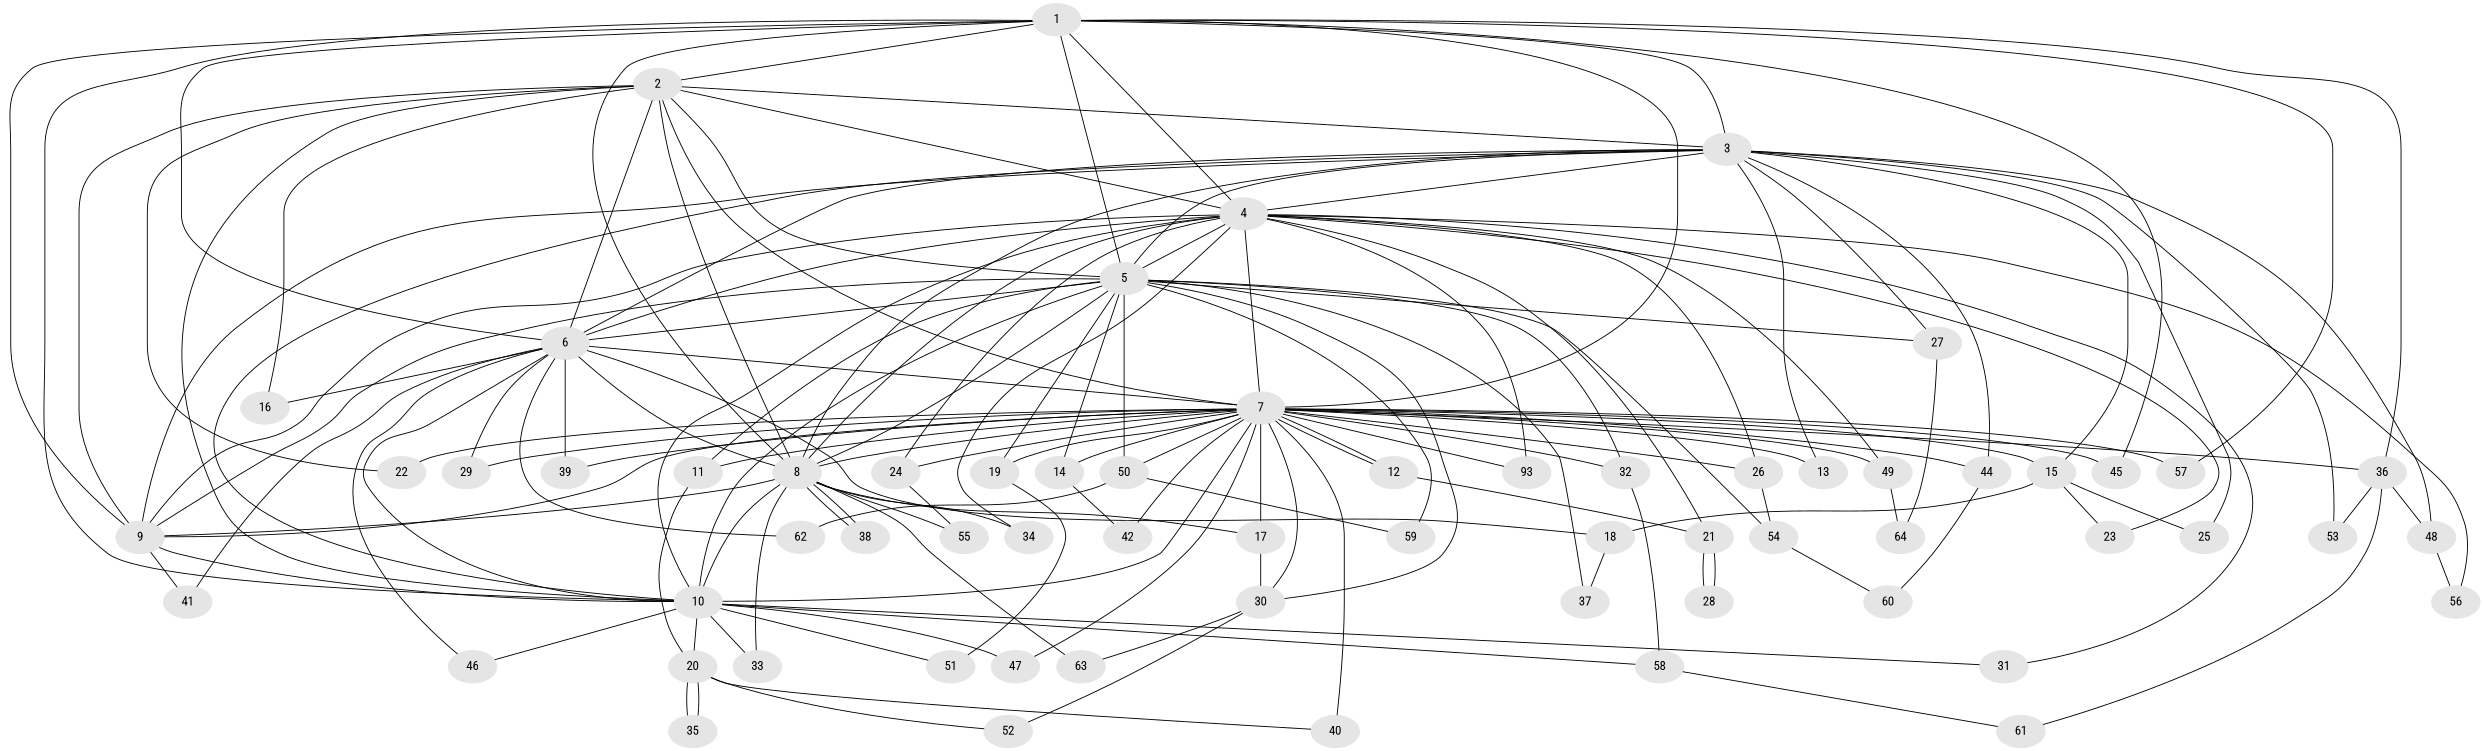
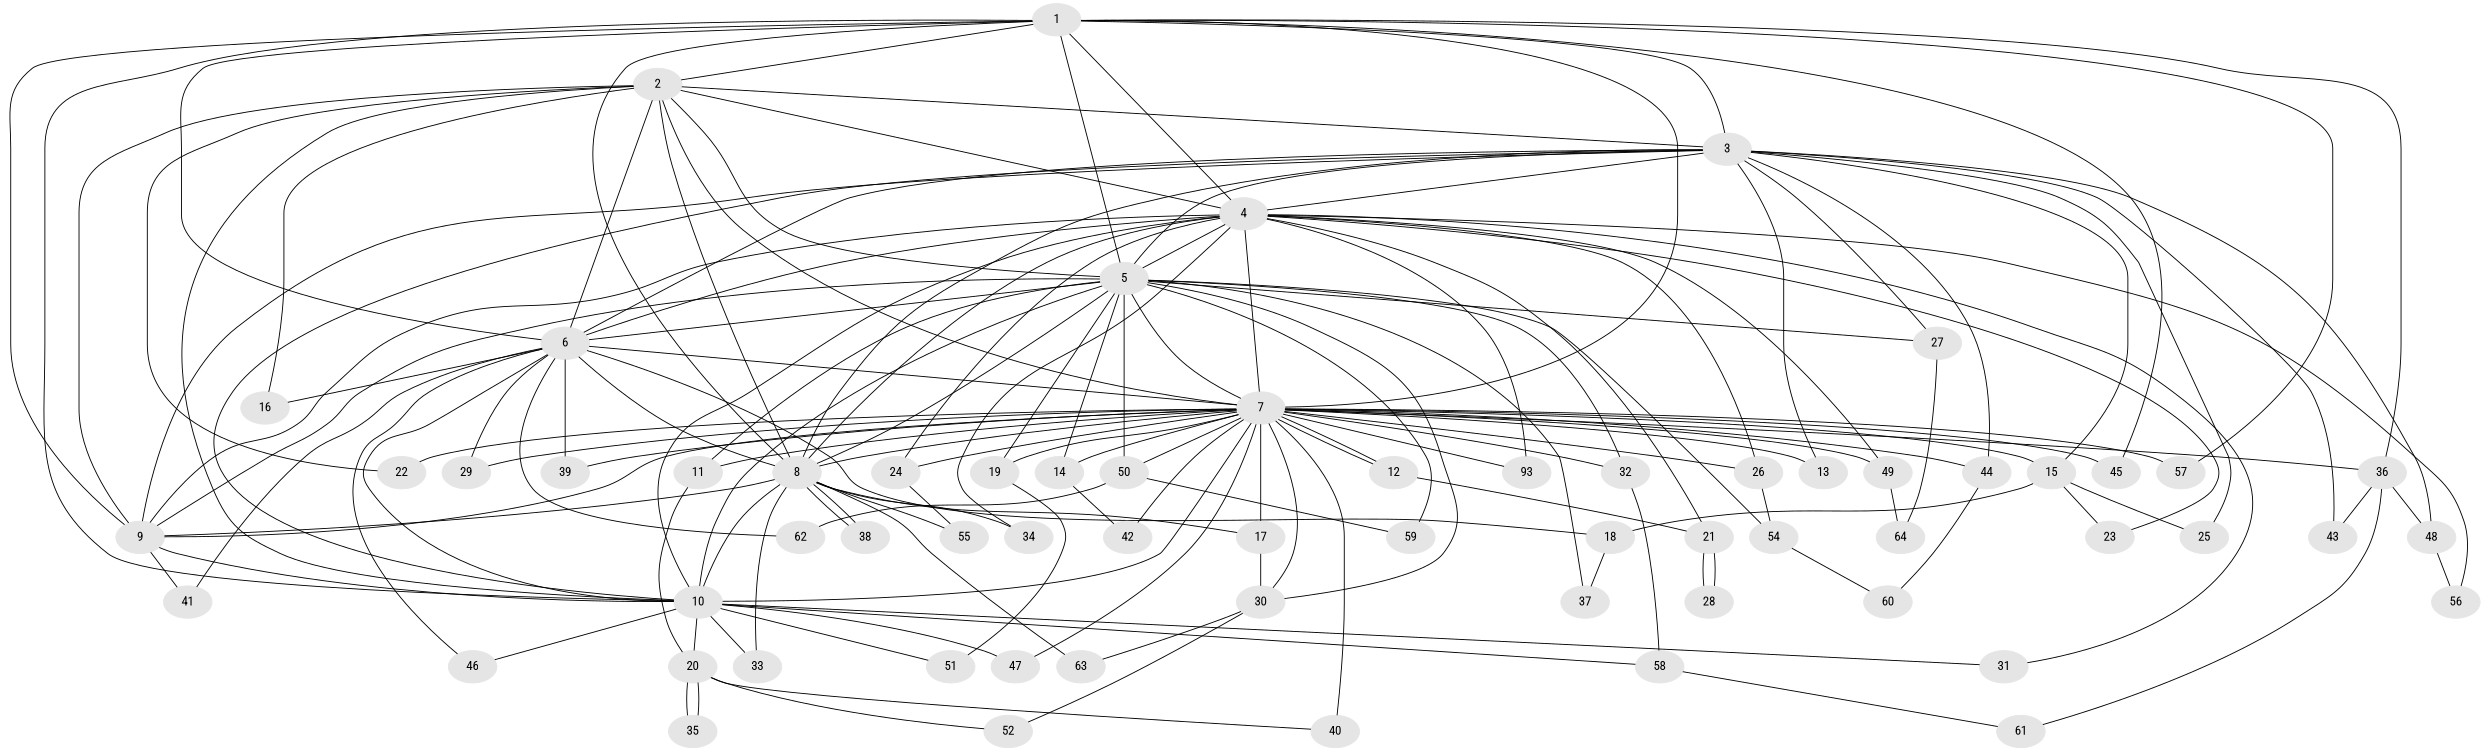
none -> (1177, 356)
(2333, 537) -> (2333, 537)
